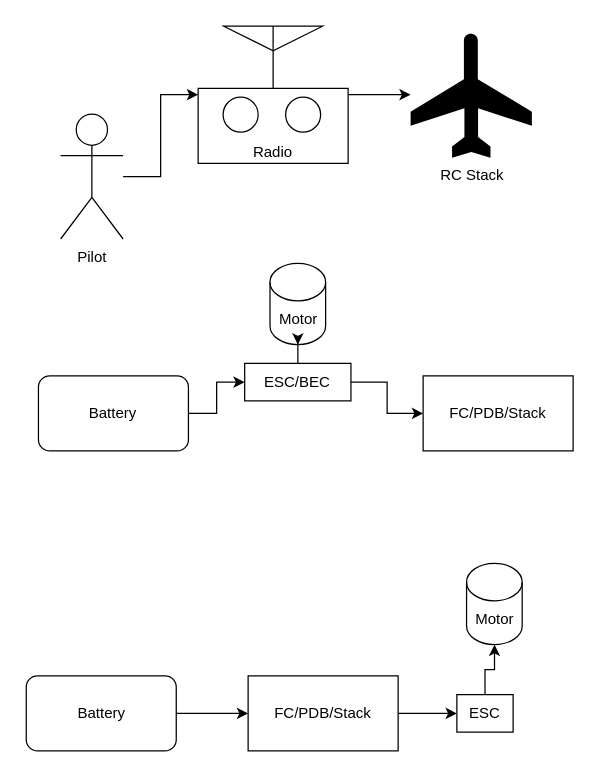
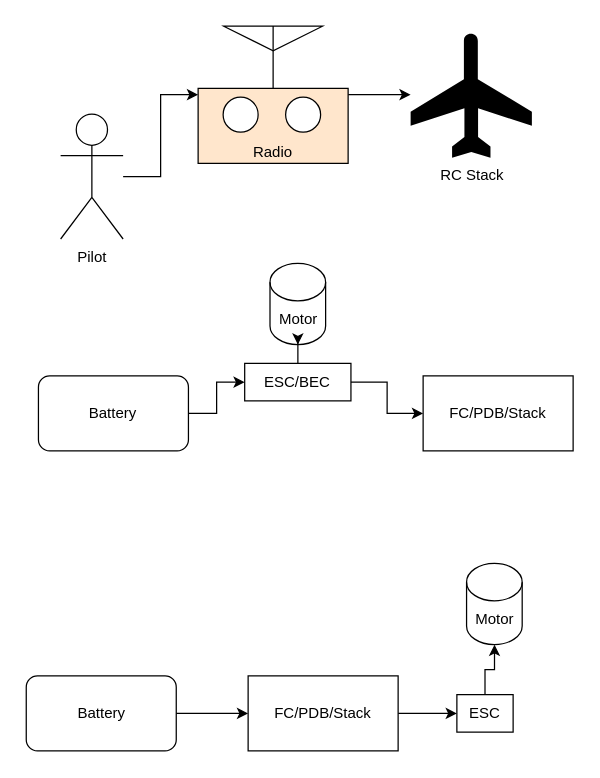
(273, 126) -> (273, 126)
